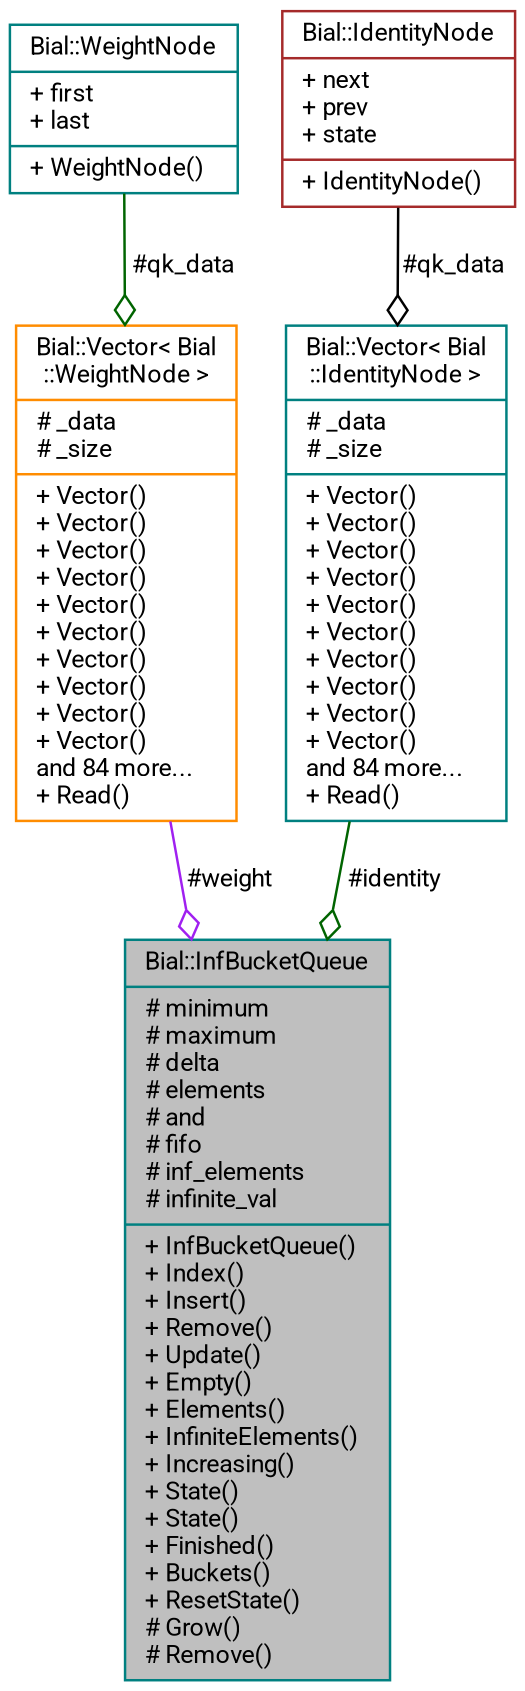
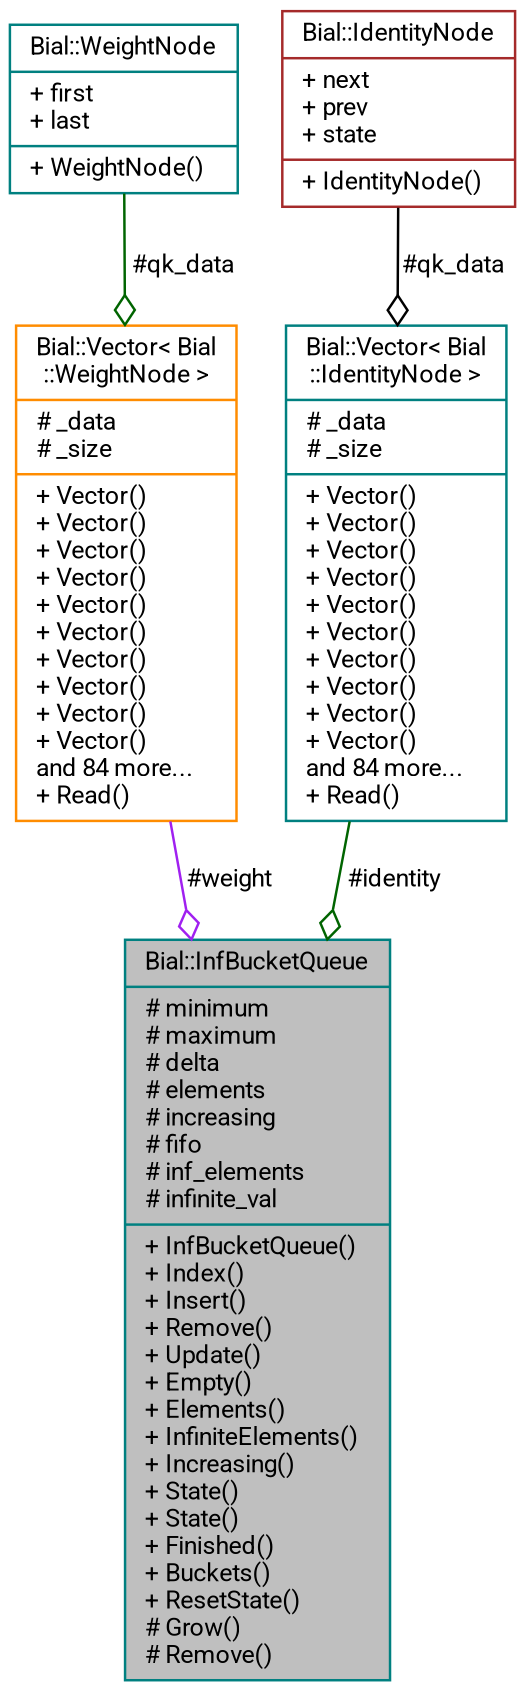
(176, 1118) -> (210, 1118)
